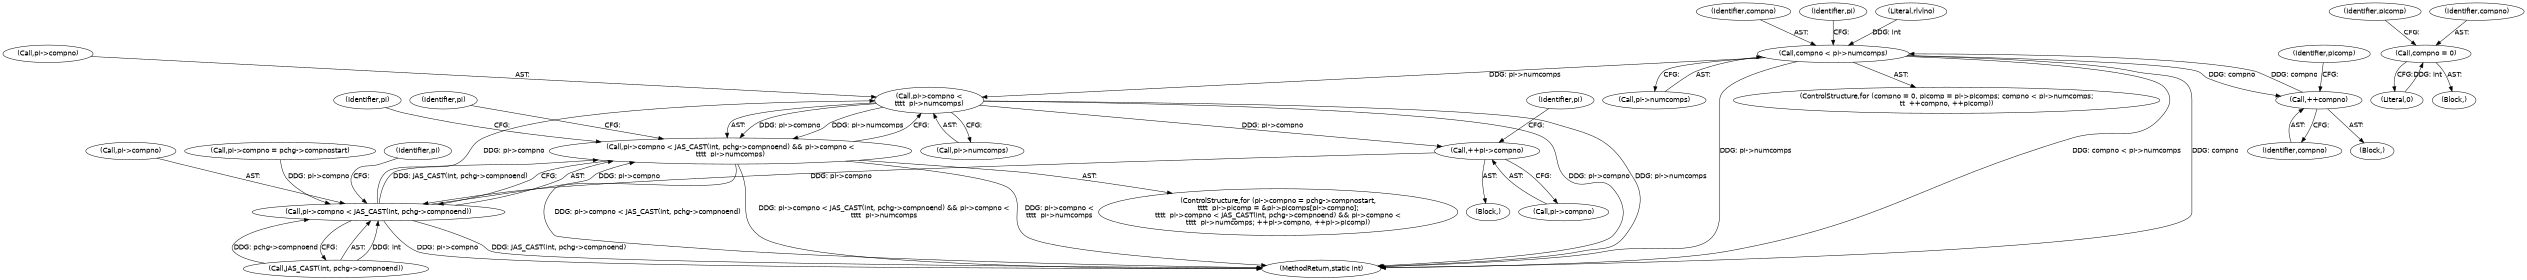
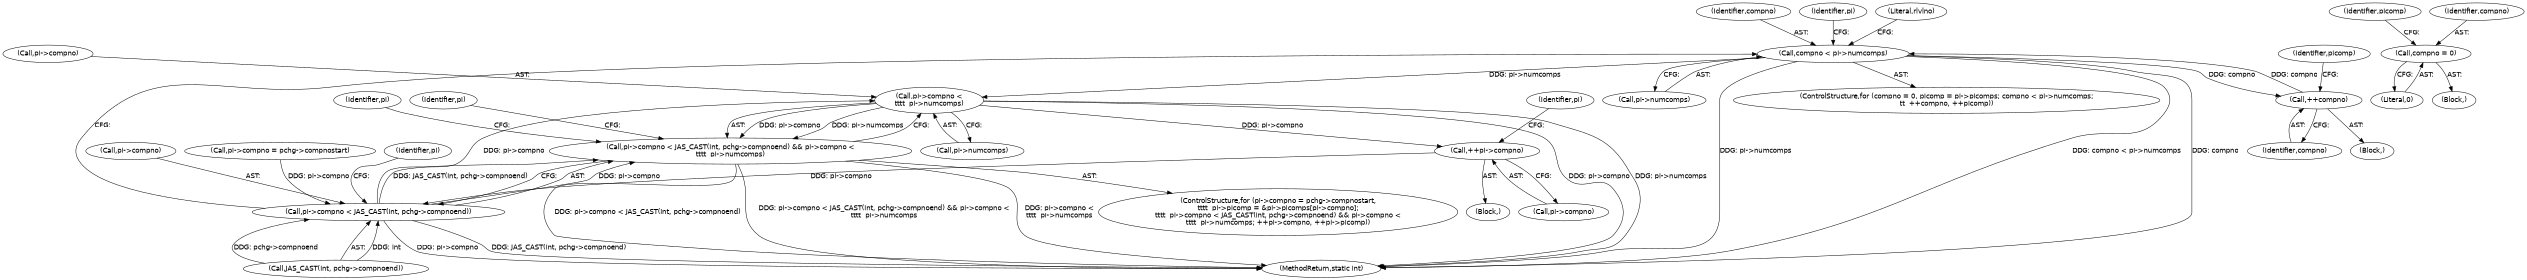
(1887, 33) -> (1887, 33)
(2428, 75) -> (2428, 75)
(330, 234) -> (798, 64)
